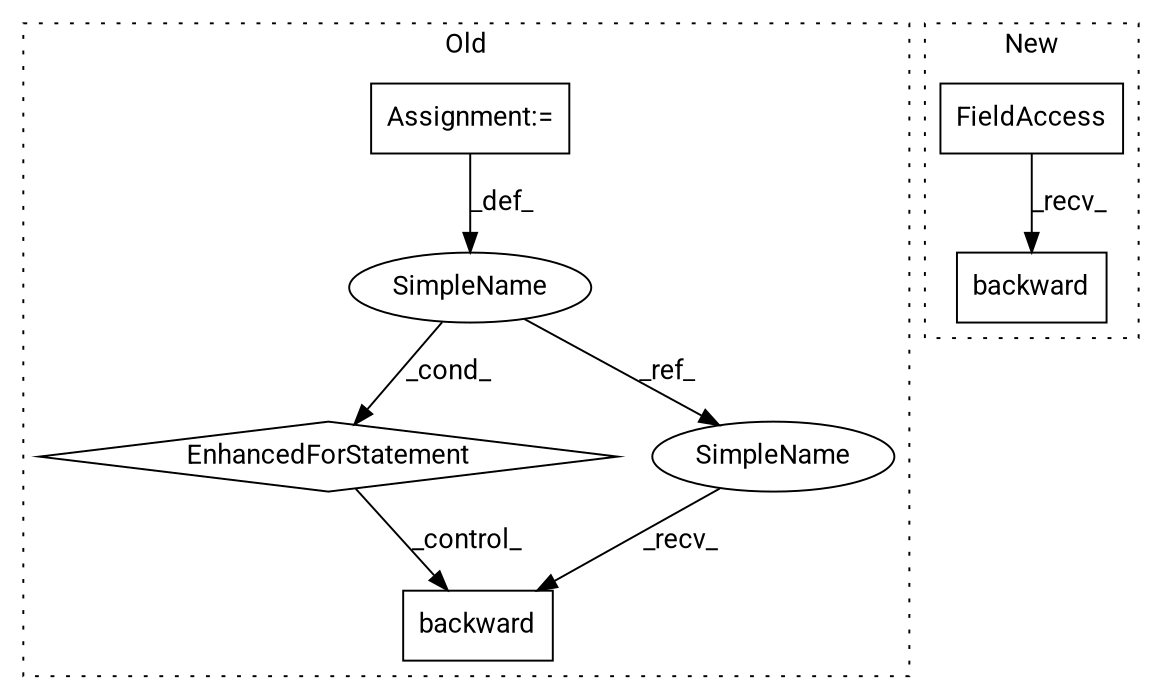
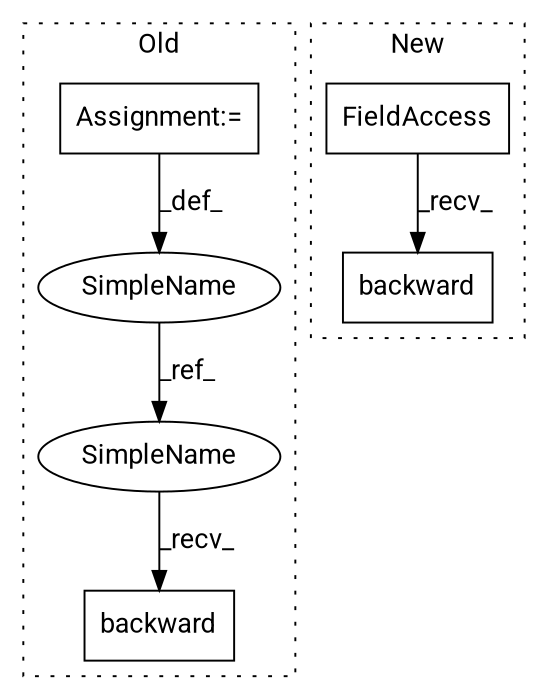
(328, 457) -> none
